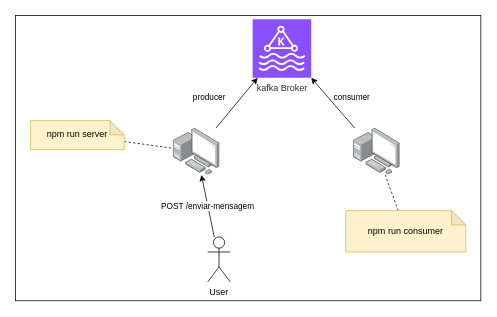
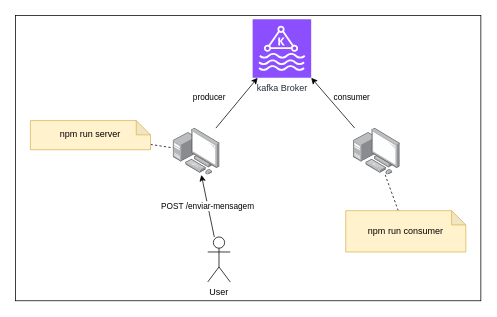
(77, 135) -> (90, 135)
